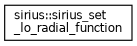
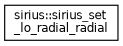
(68, 23) -> (61, 23)
